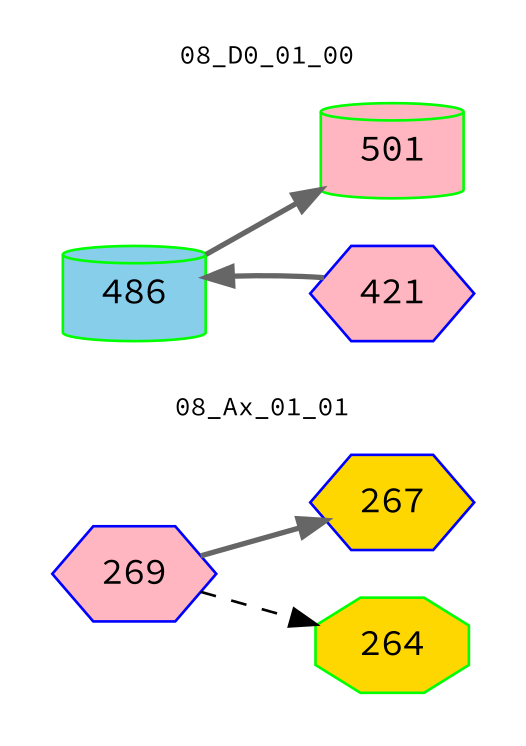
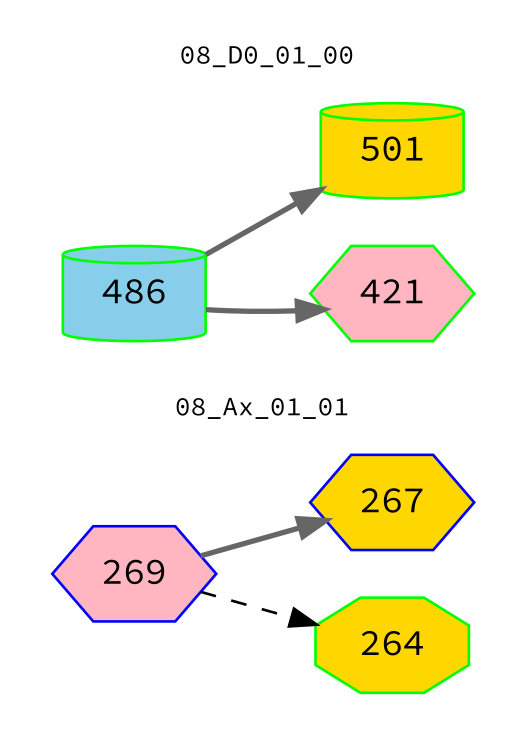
(392, 151) -> (392, 151)
(279, 276) -> (252, 311)
(392, 294) -> (392, 294)
